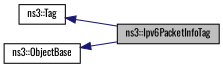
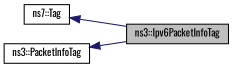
(42, 14) -> (47, 14)
(42, 54) -> (47, 54)
